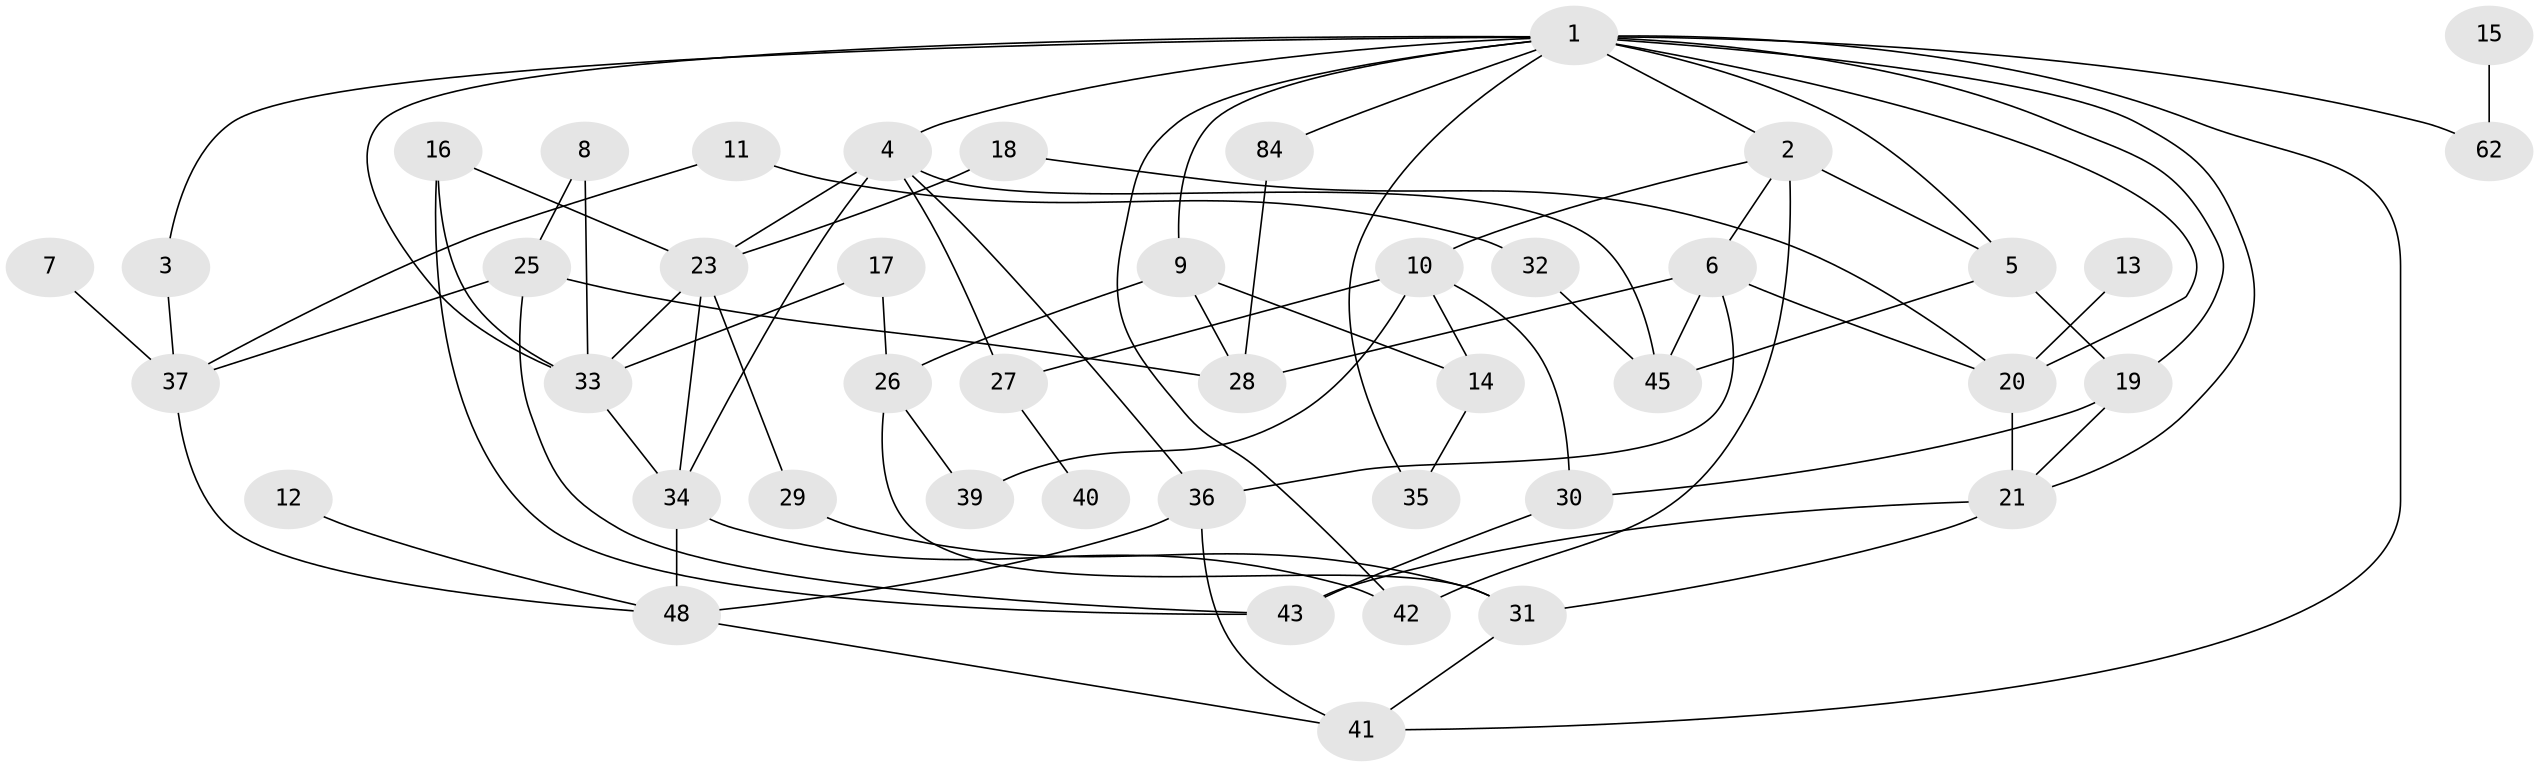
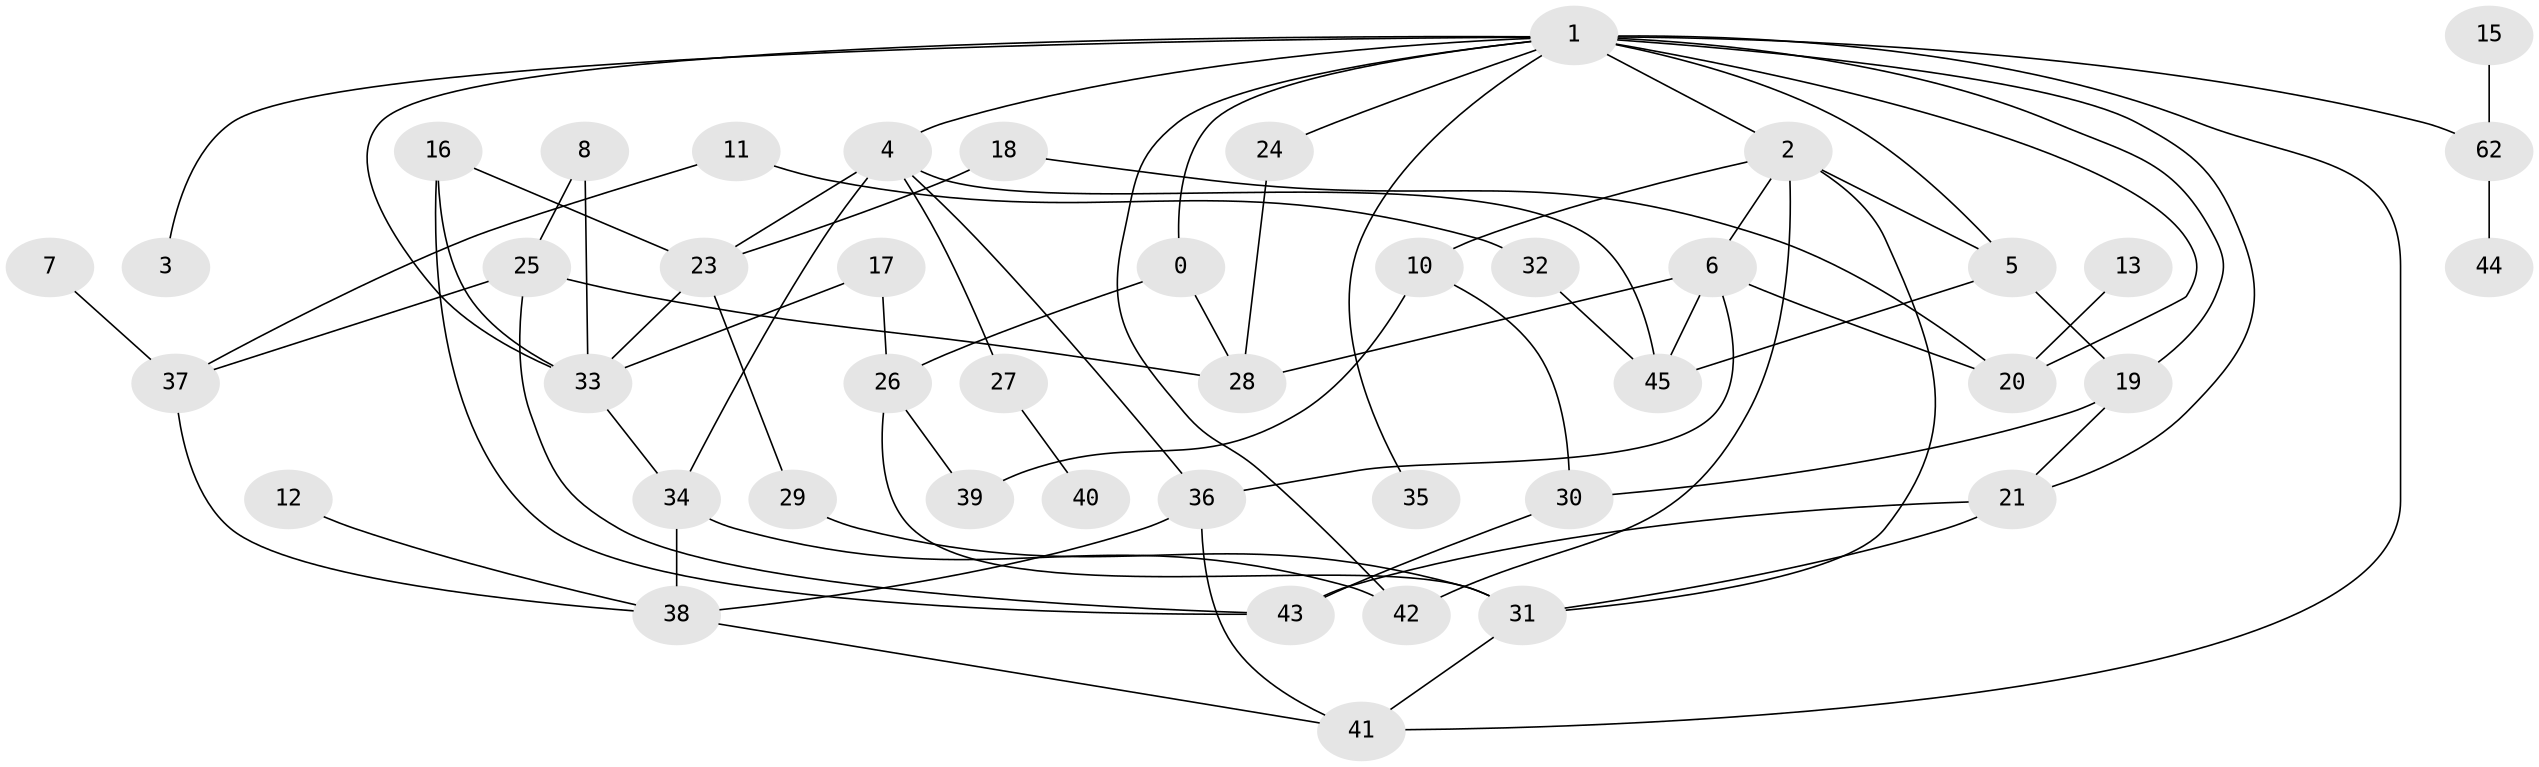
(1270, 151) -> (1270, 151)
(1181, 267) -> (1181, 267)
none -> (2489, 267)
(1228, 321) -> none
(171, 326) -> none
(690, 383) -> none
(1481, 383) -> none
(2012, 442) -> none
none -> (1914, 483)
(677, 615) -> (677, 615)
